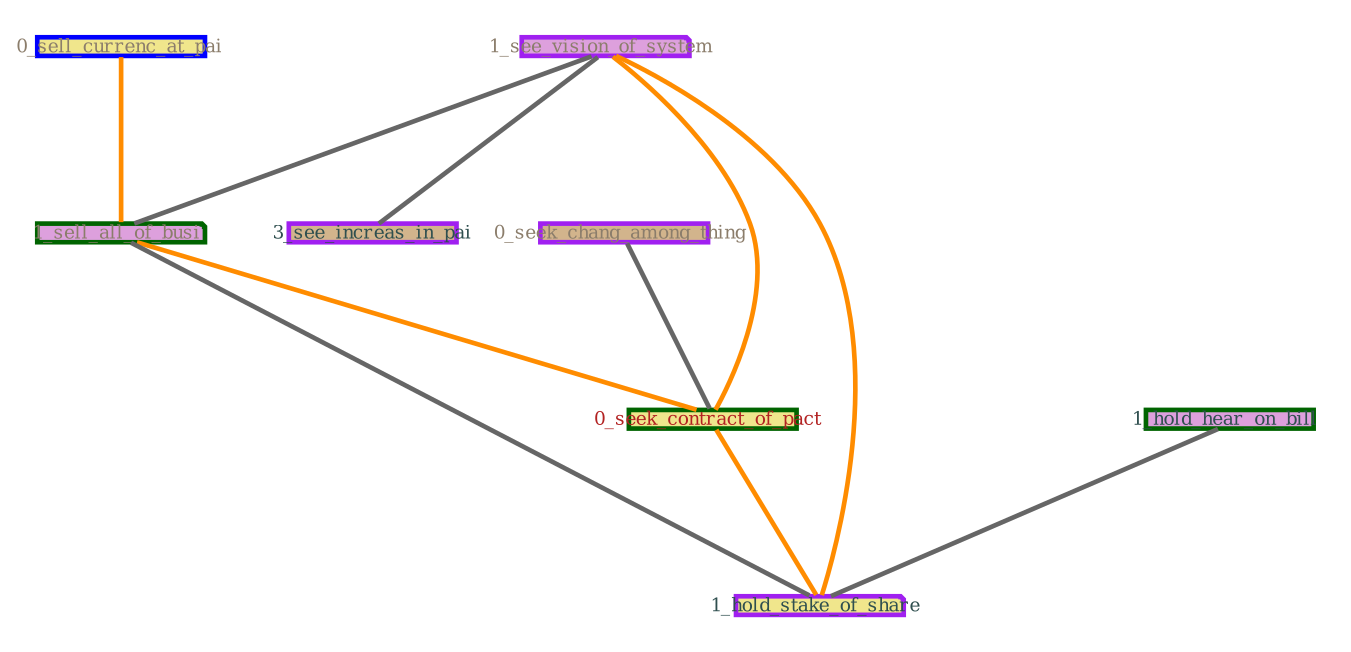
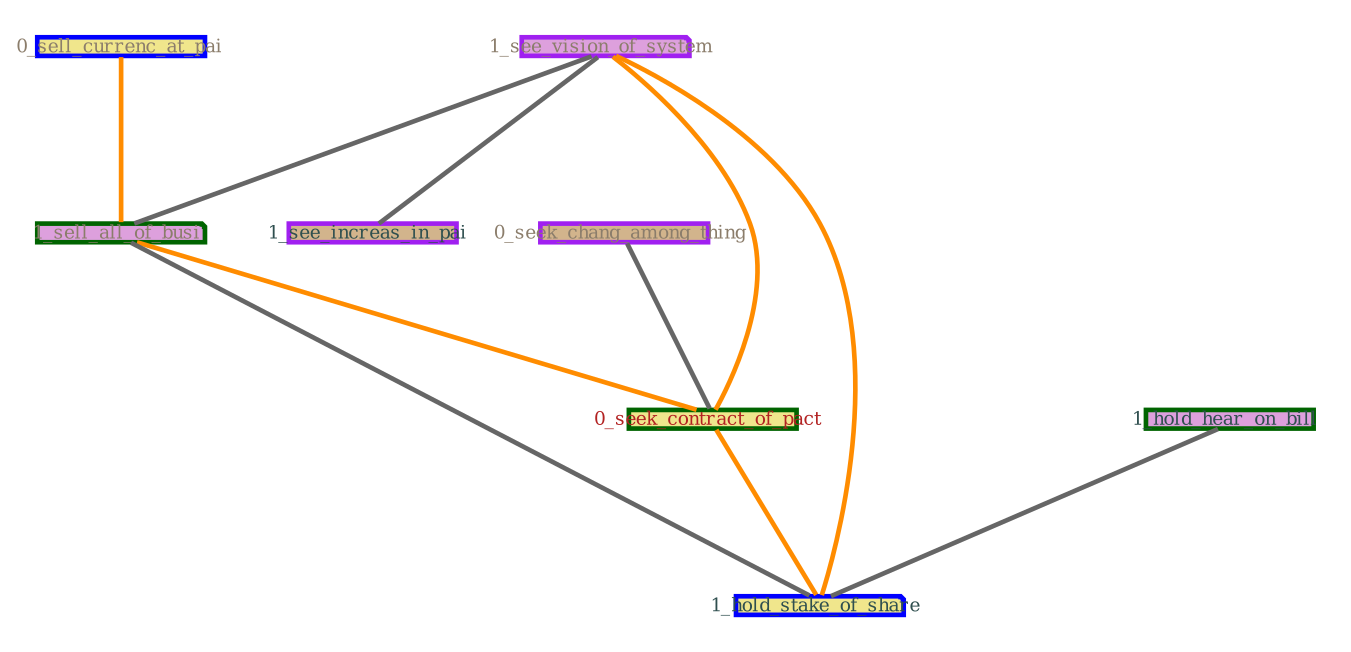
(373, 233) -> (373, 233)
(820, 606) -> (820, 606)
